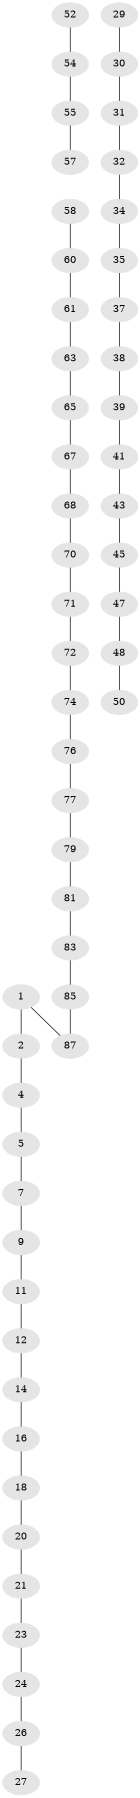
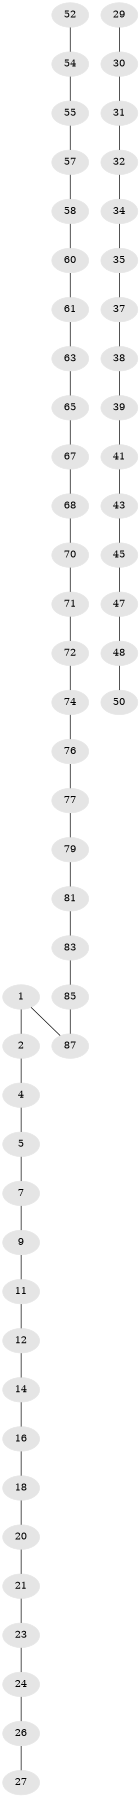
none -> (70, 187)
